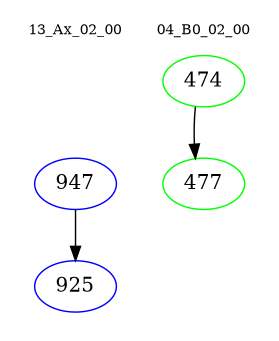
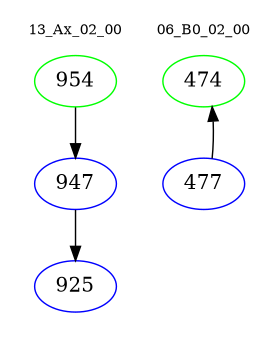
(204, 31) -> (204, 31)
none -> (76, 81)
(194, 125) -> (213, 140)
(204, 184) -> (204, 184)
